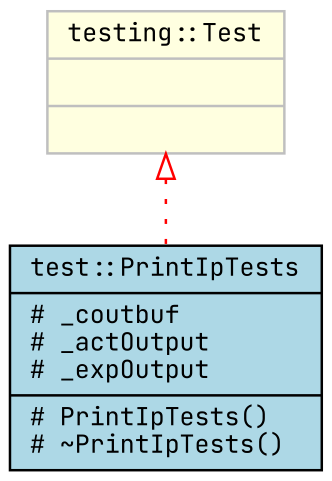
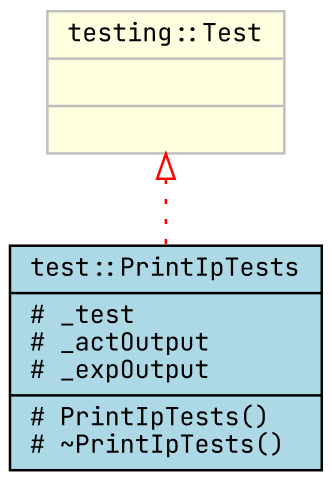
(106, 316) -> (84, 316)
